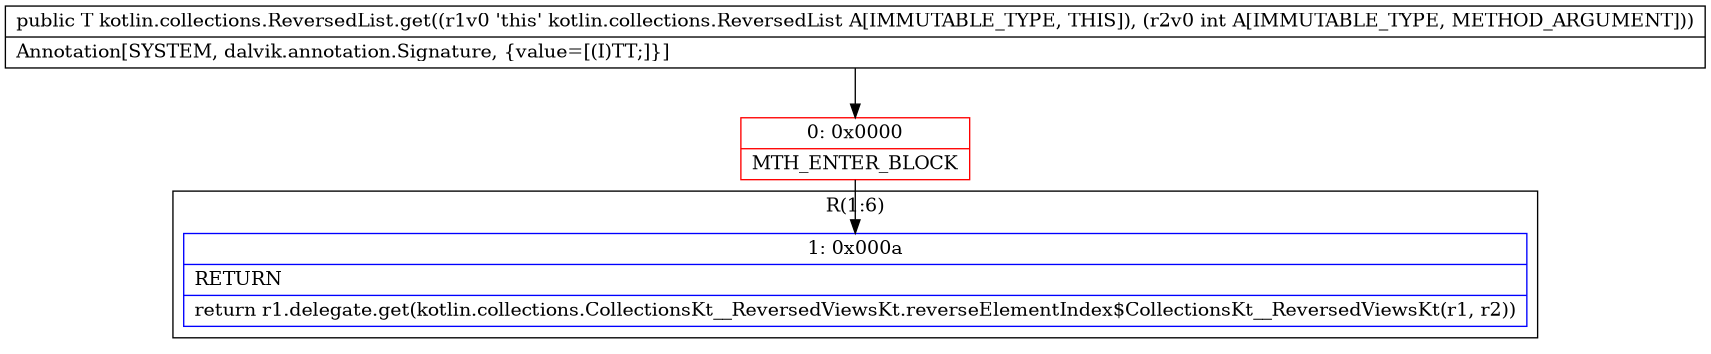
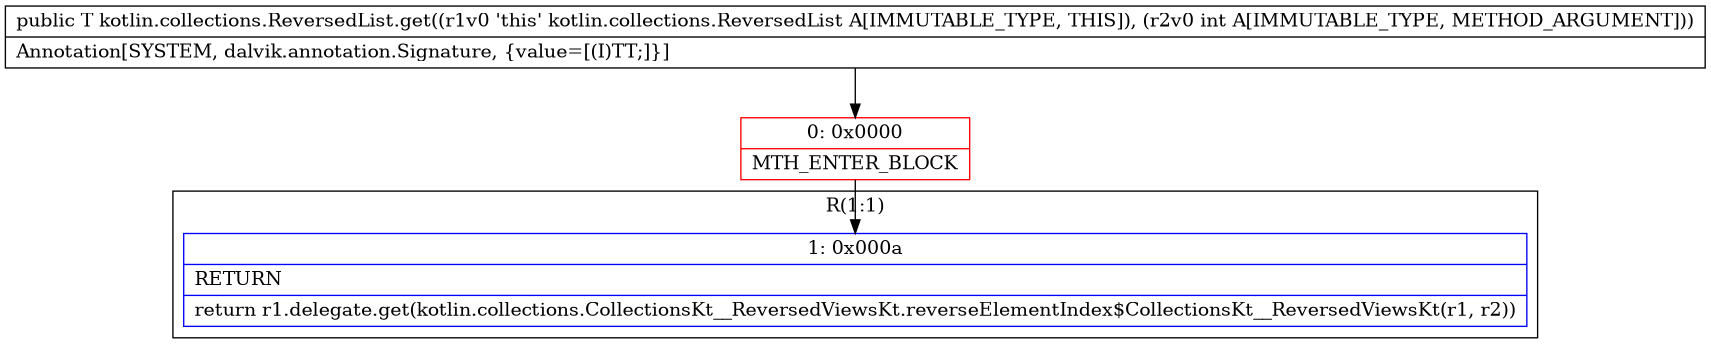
(855, 207) -> (855, 207)
